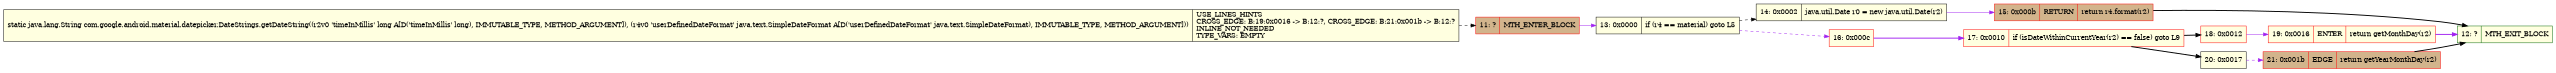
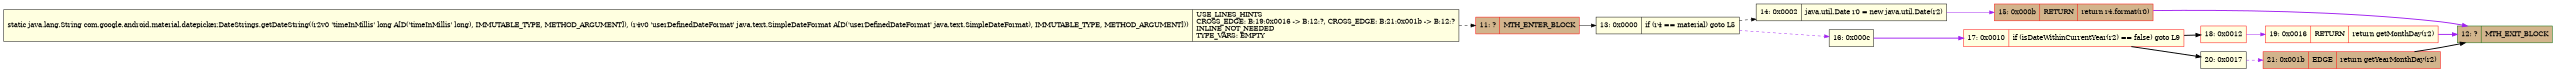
(2115, 12) -> (2115, 12)
(2308, 13) -> (2308, 13)
(1585, 26) -> (1585, 26)
(2330, 34) -> (2330, 34)
(2505, 34) -> (2505, 34)
(1851, 38) -> (1851, 38)
